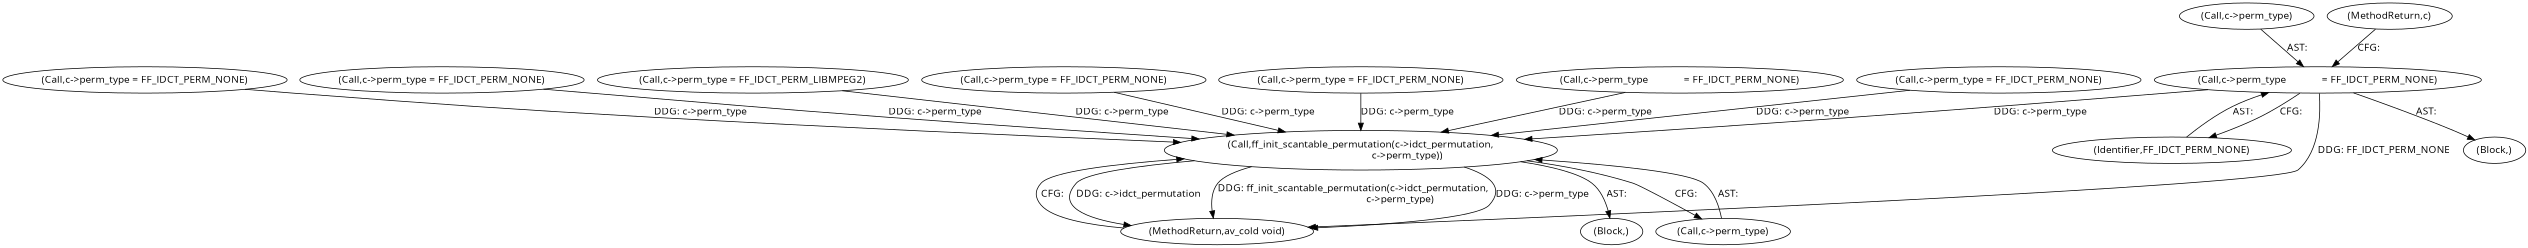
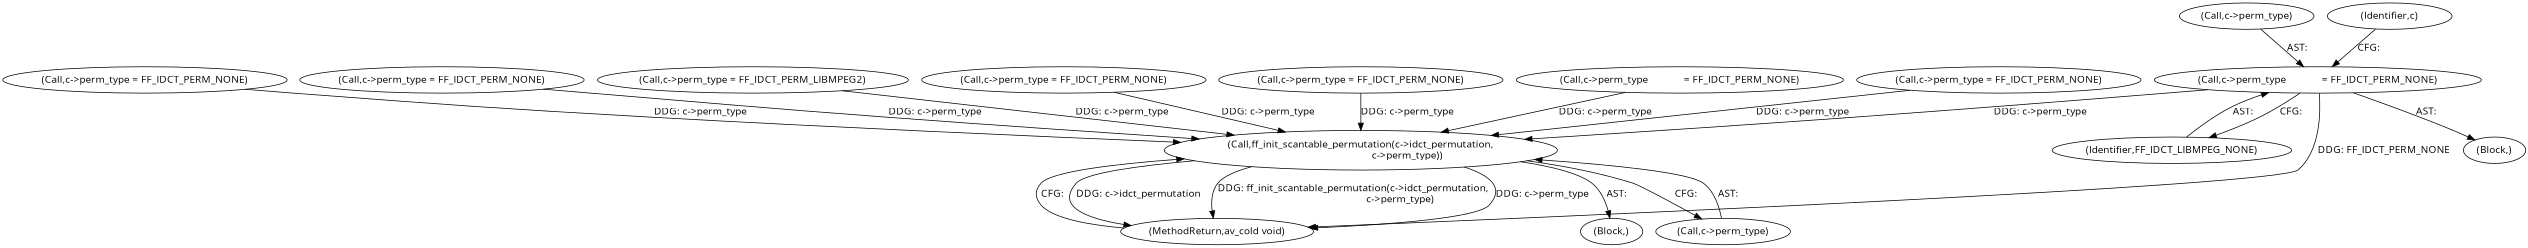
(2390, 16) -> (2390, 16)
(2172, 150) -> (2172, 150)
